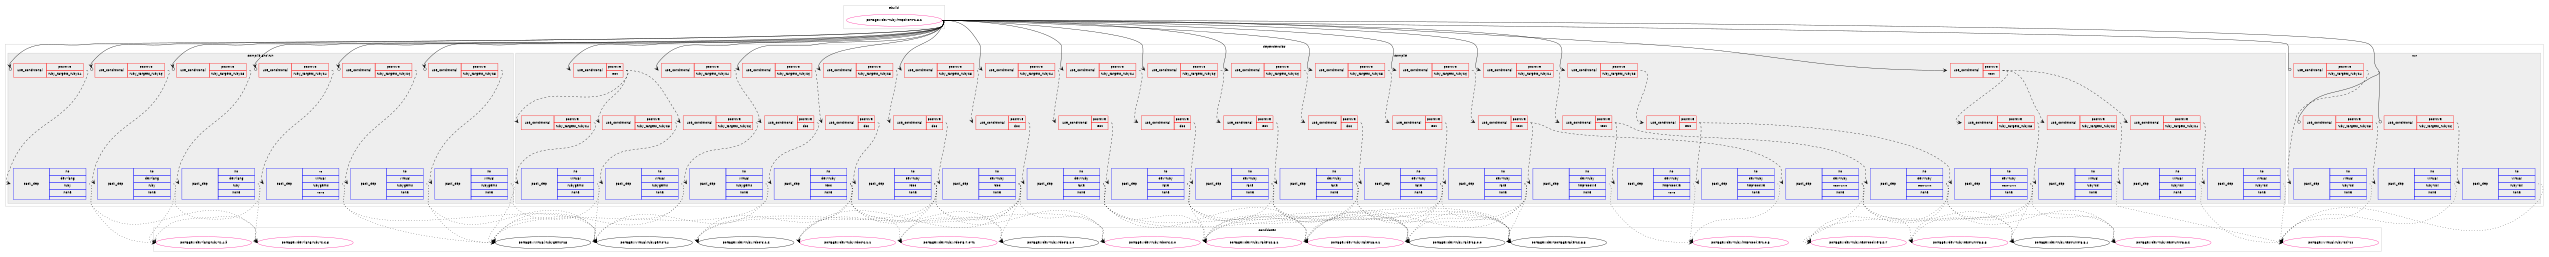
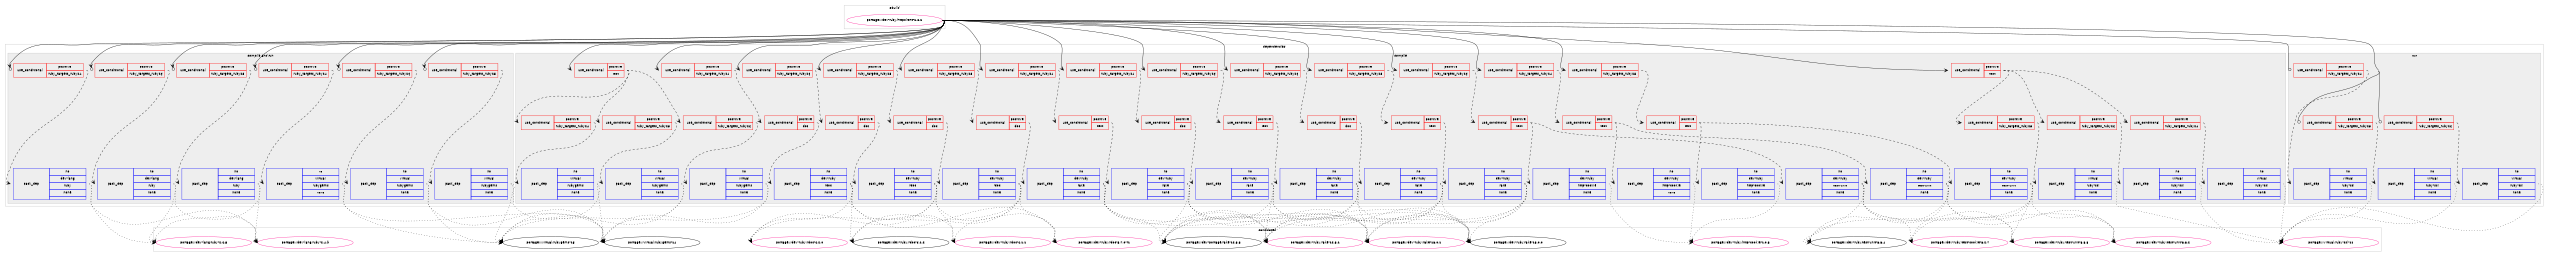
(1051, 243) -> none
